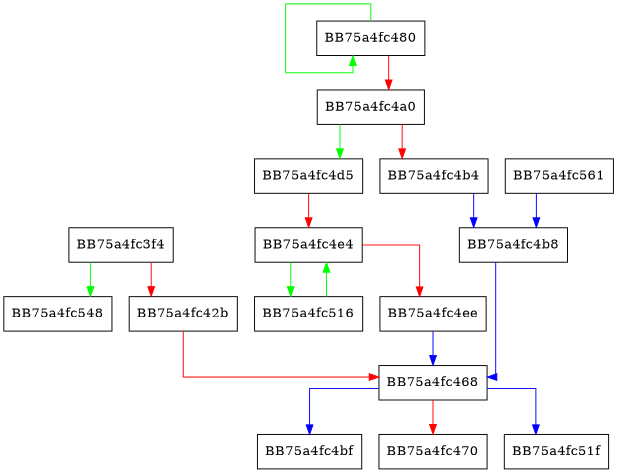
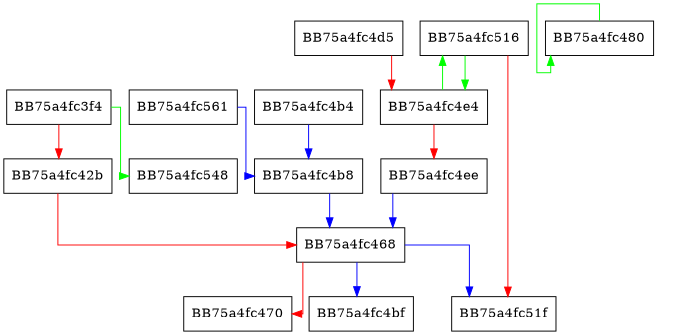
(371, 107) -> none
none -> (508, 171)
